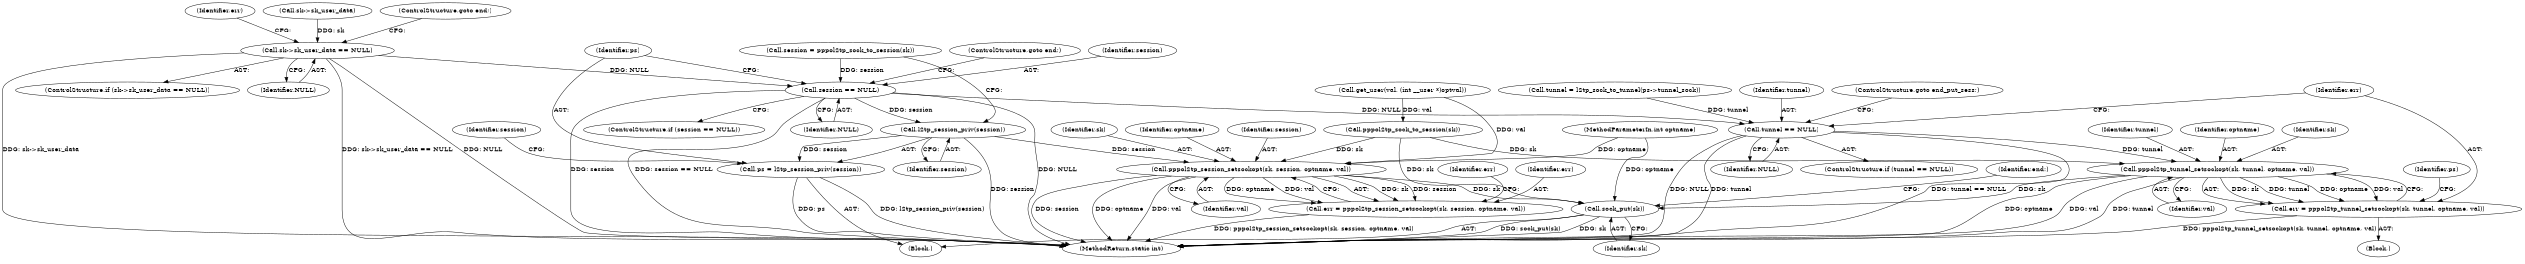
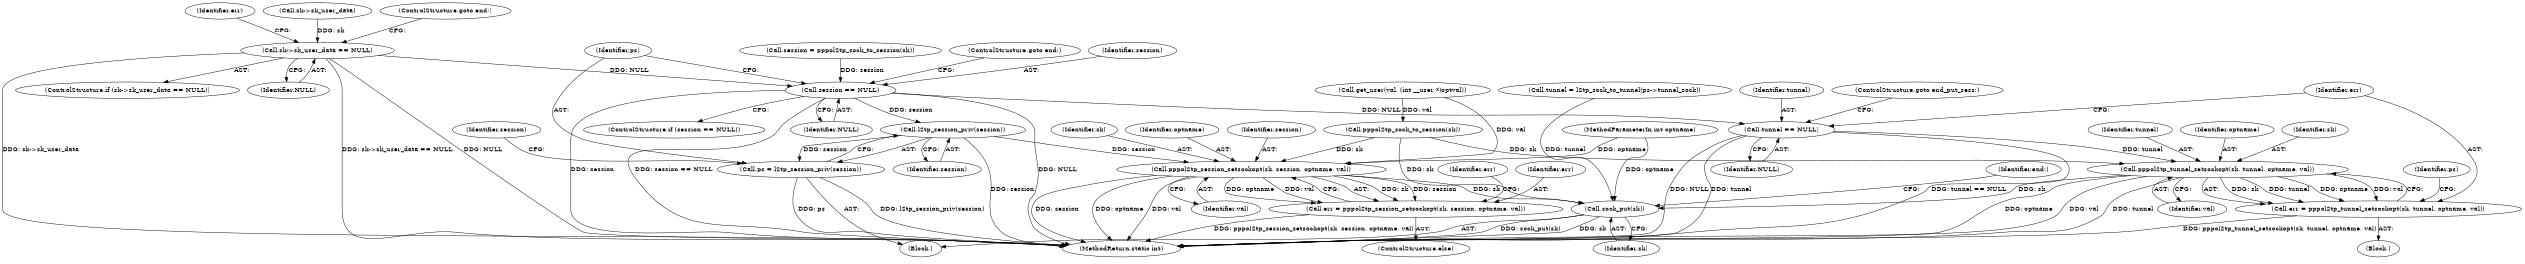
(964, 79) -> (859, 146)
(1698, 110) -> (1544, 152)
(1889, 169) -> none
none -> (1416, 249)
